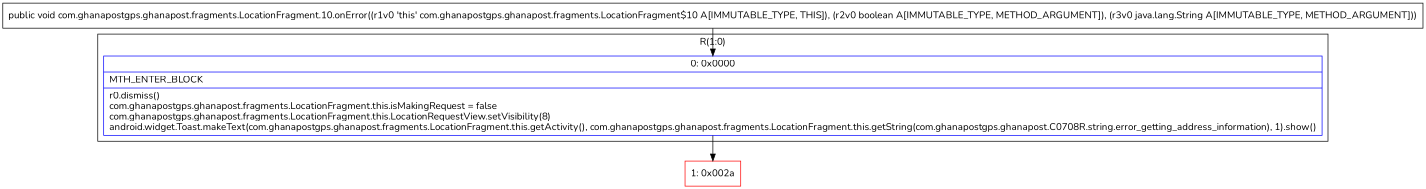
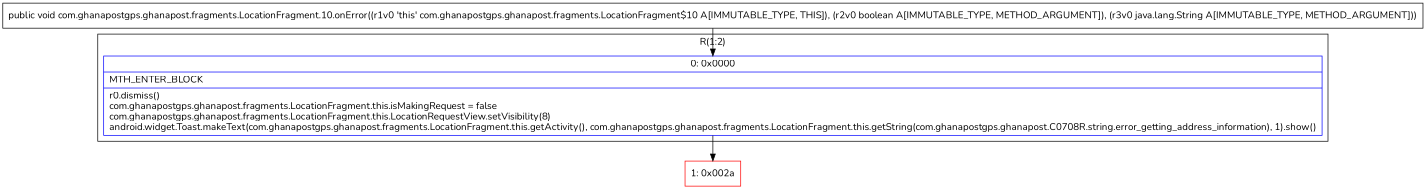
(713, 42) -> (713, 42)
